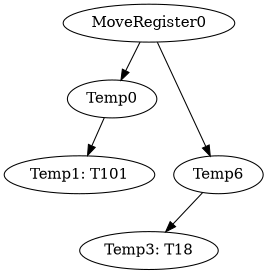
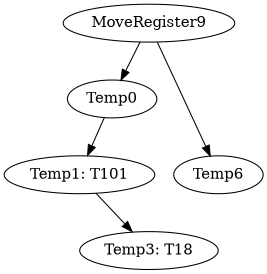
(149, 23) -> (149, 23)
(188, 208) -> (110, 209)
